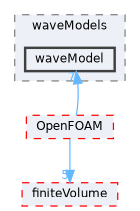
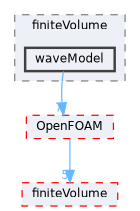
(70, 26) -> (70, 26)
(78, 100) -> (62, 89)
